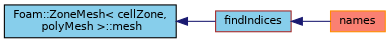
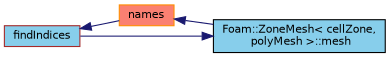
none -> (199, 22)
